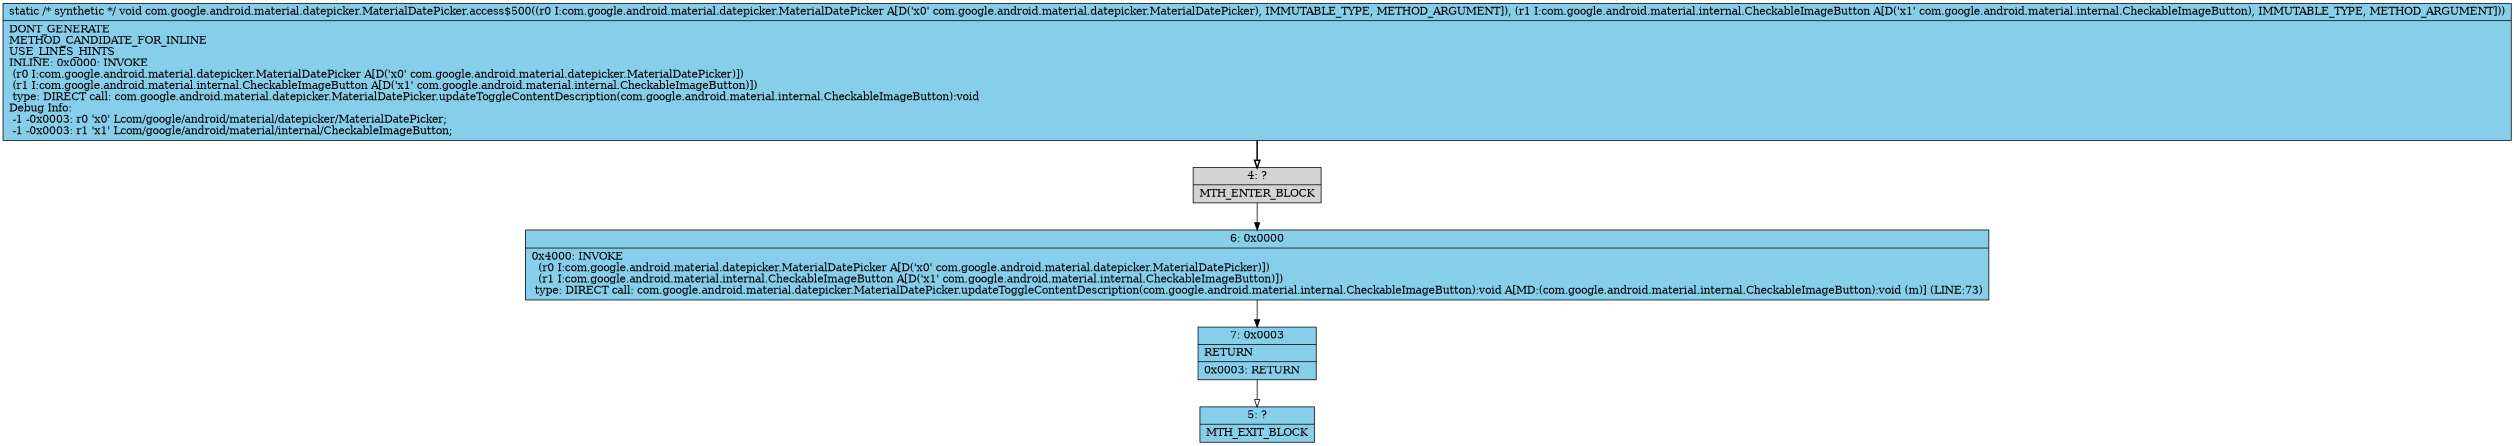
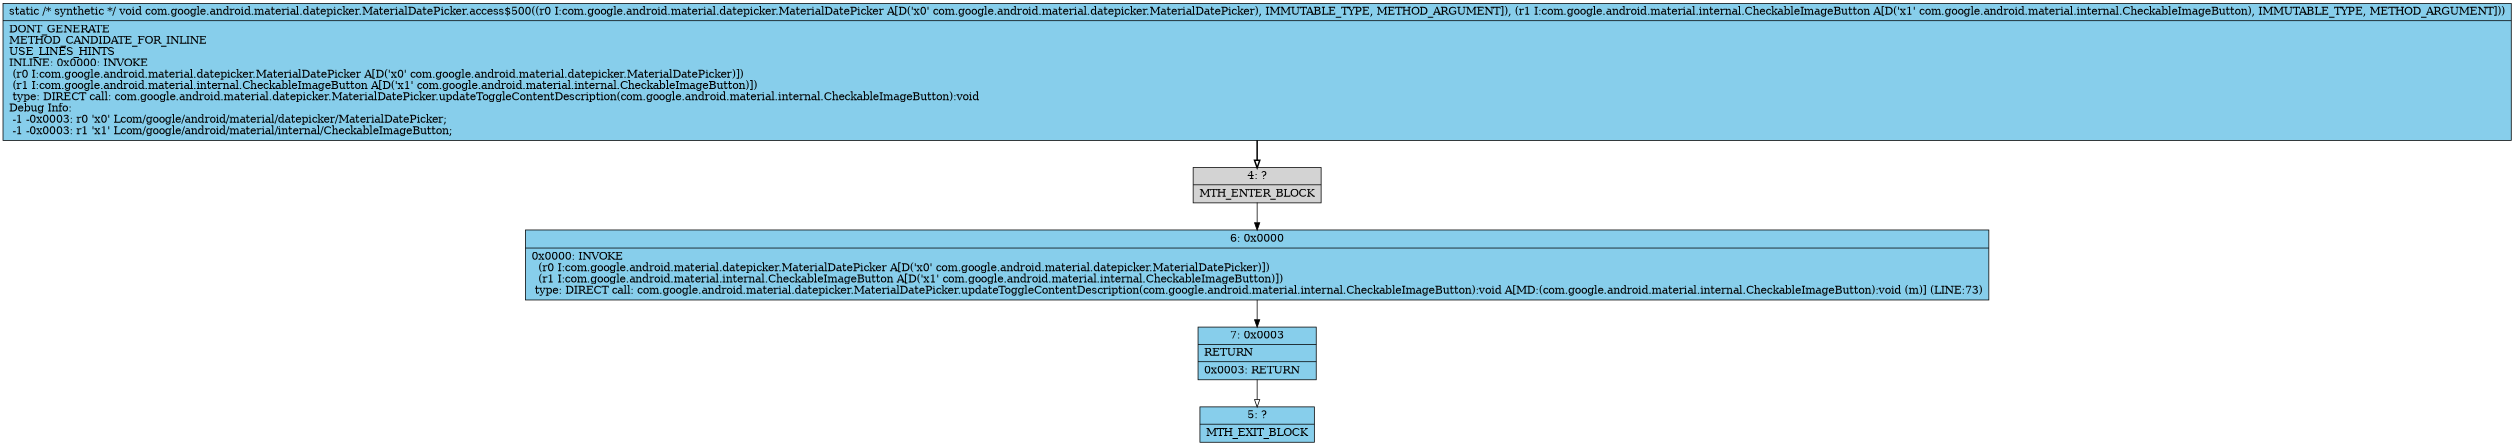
(581, 257) -> (581, 257)
